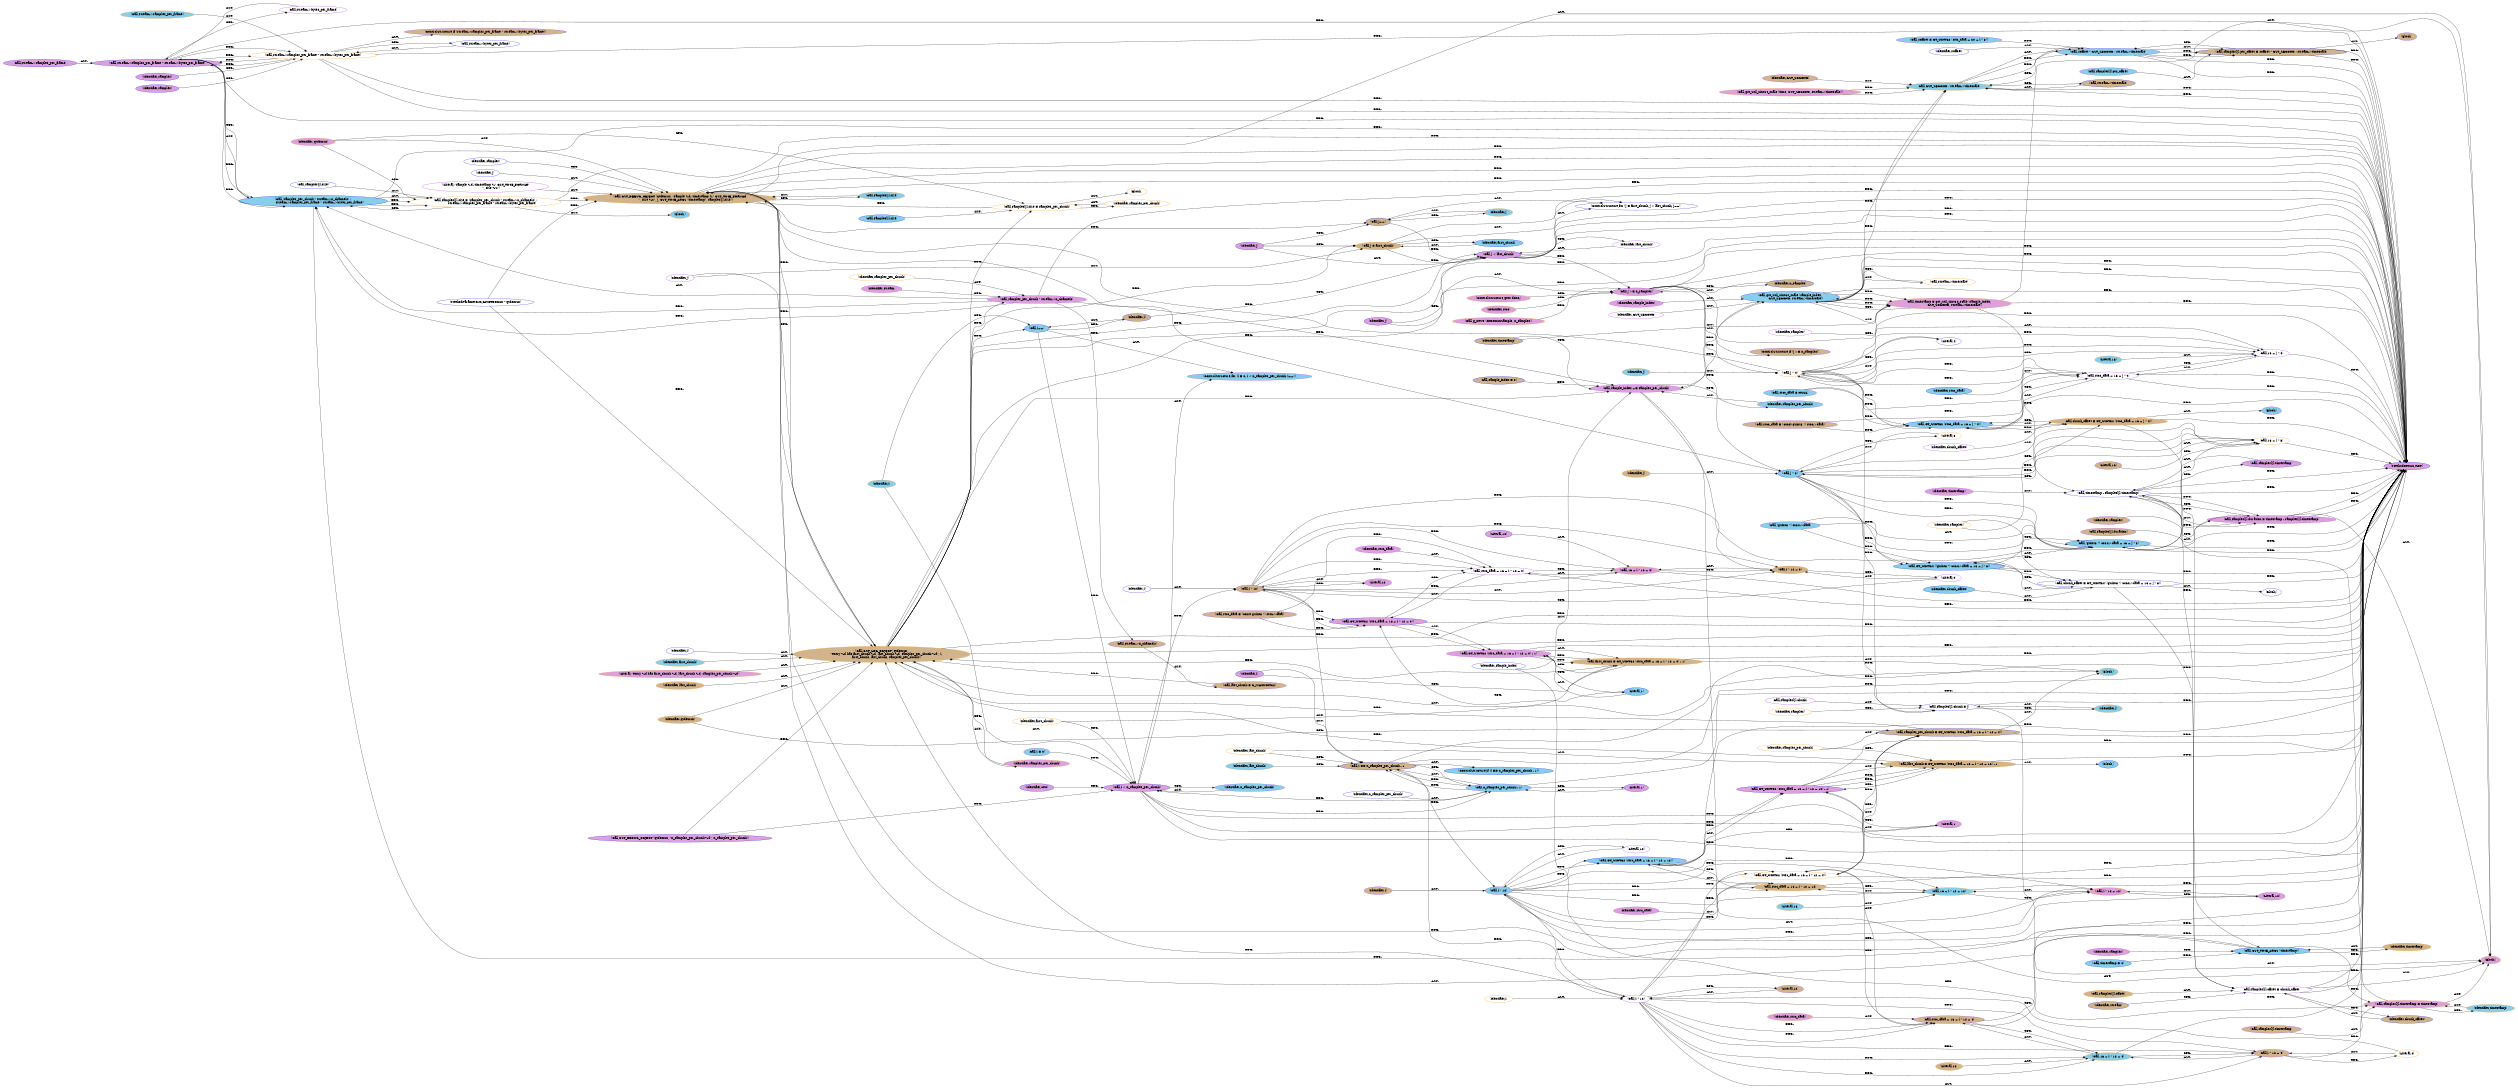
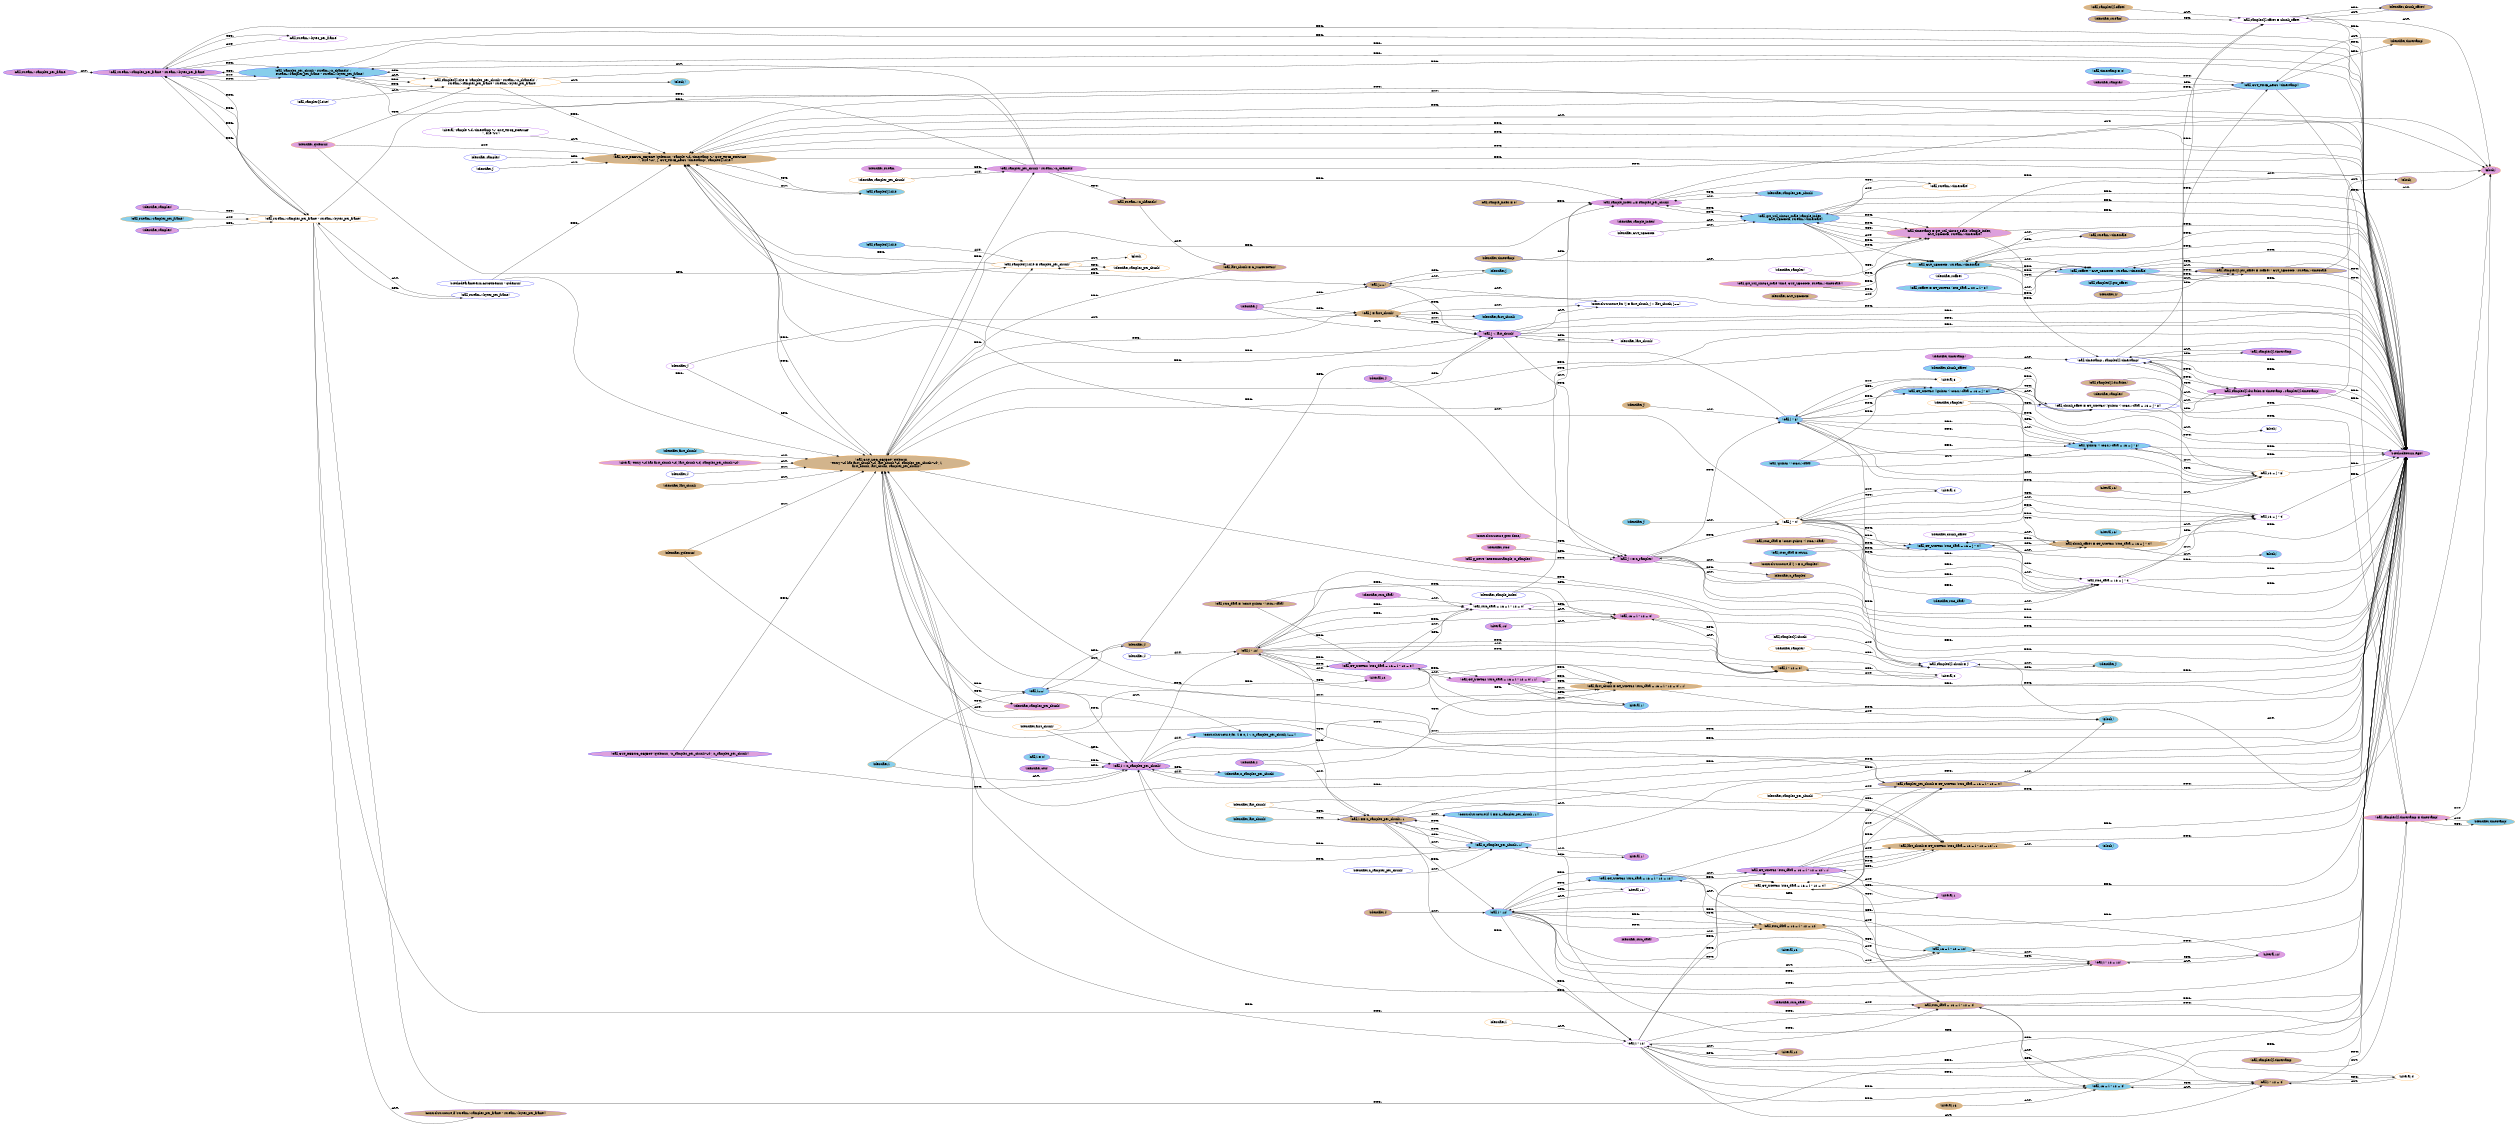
none -> (2108, 295)
(2355, 454) -> (2355, 464)
